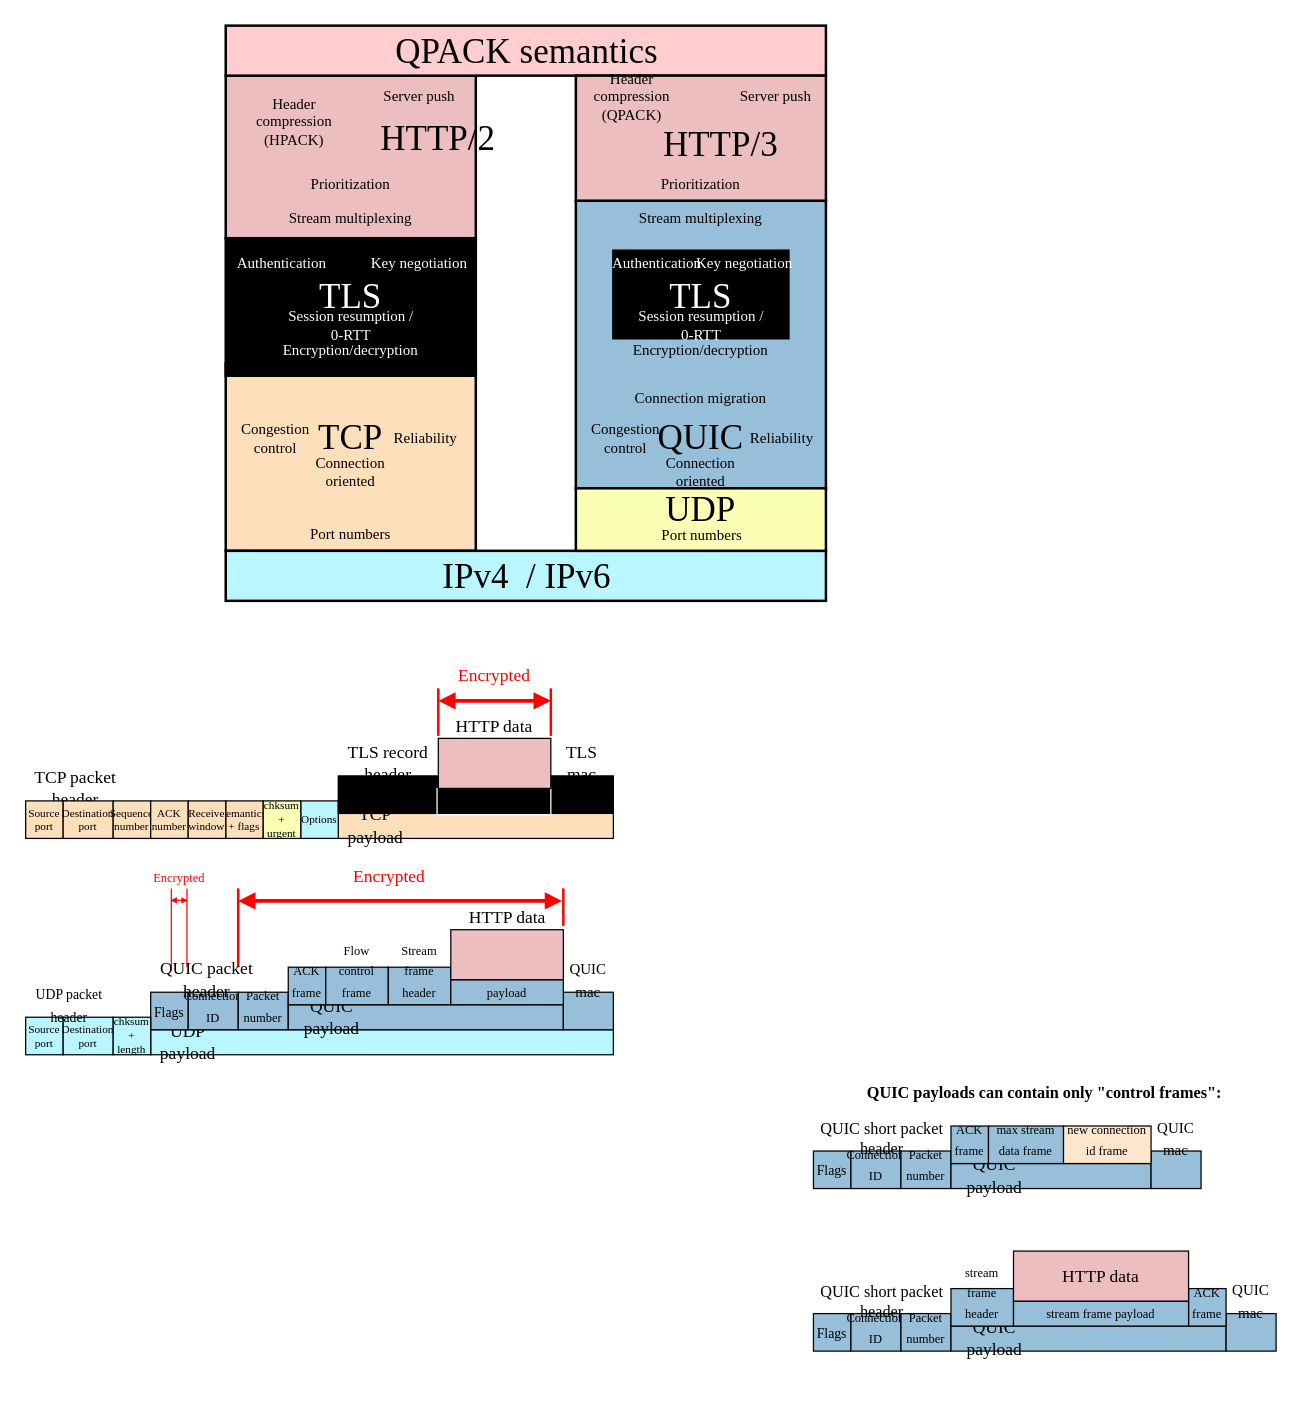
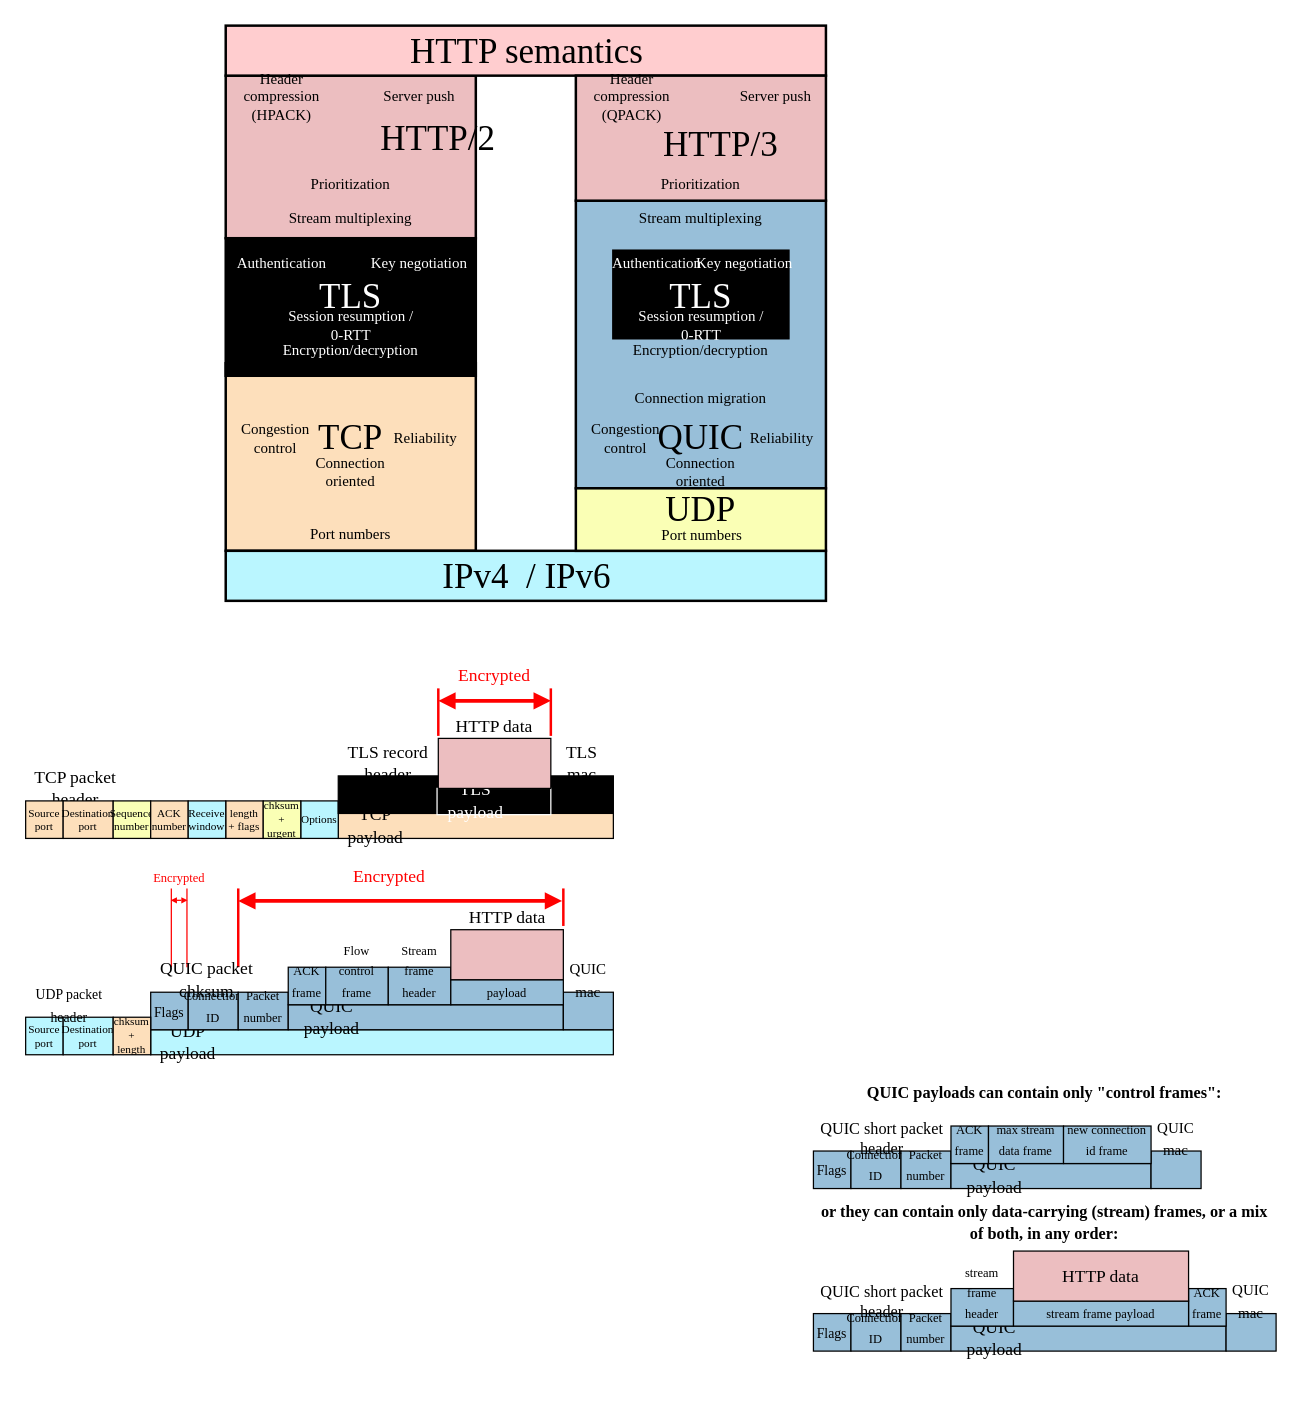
(527, 51) -> (527, 51)
(294, 122) -> (282, 97)
none -> (476, 801)
(132, 819) -> (132, 819)
(207, 819) -> (207, 819)
(244, 819) -> (244, 819)
(207, 979) -> (207, 979)
(132, 1036) -> (132, 1036)
(1107, 1144) -> (1107, 1144)
none -> (1044, 1222)
